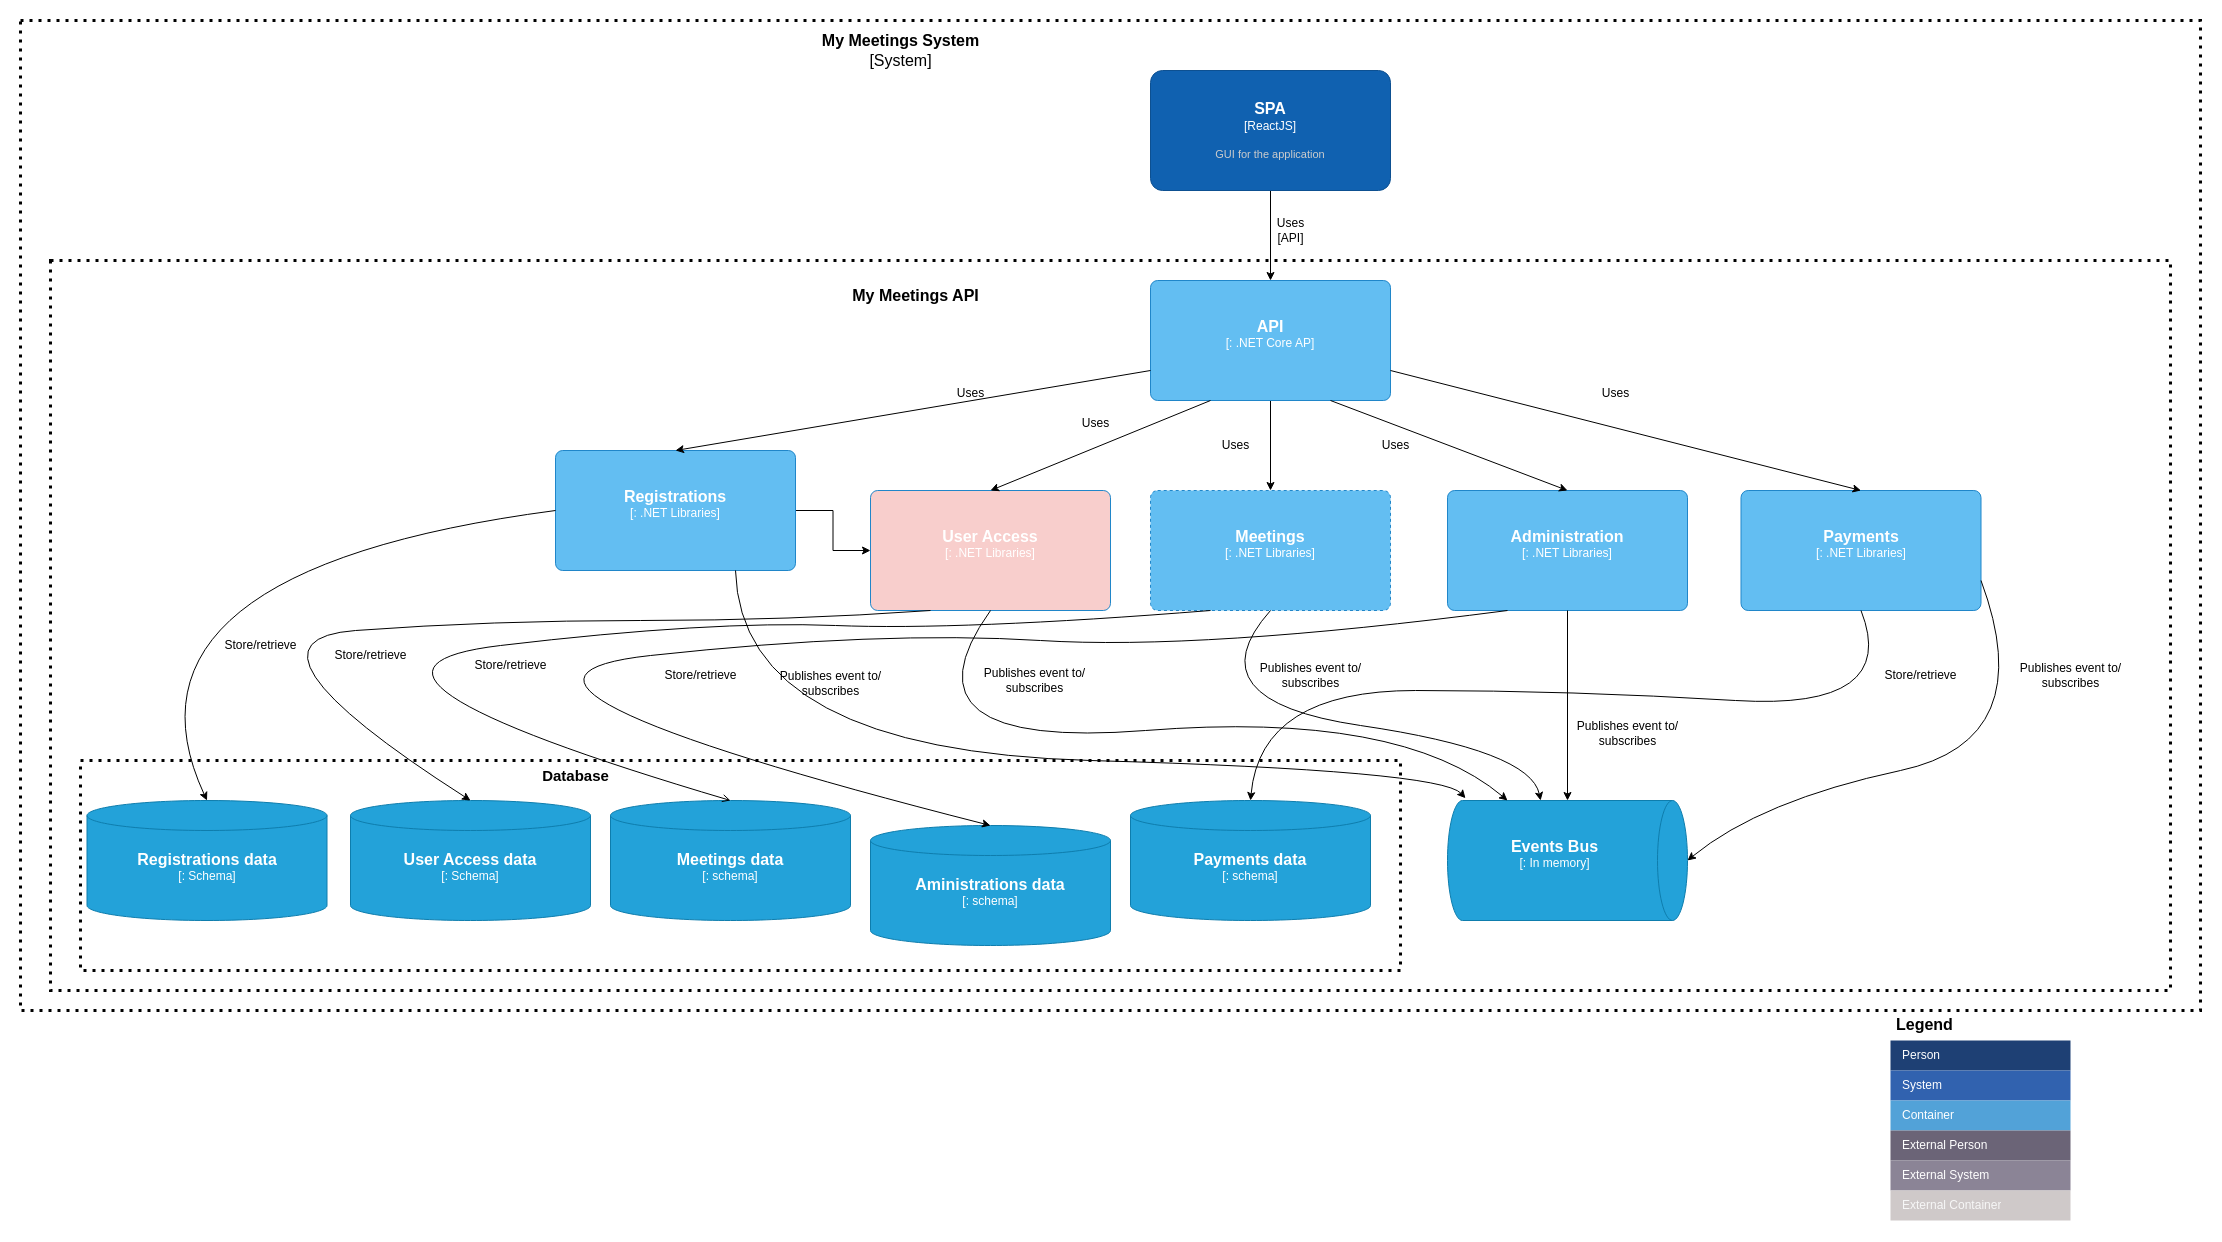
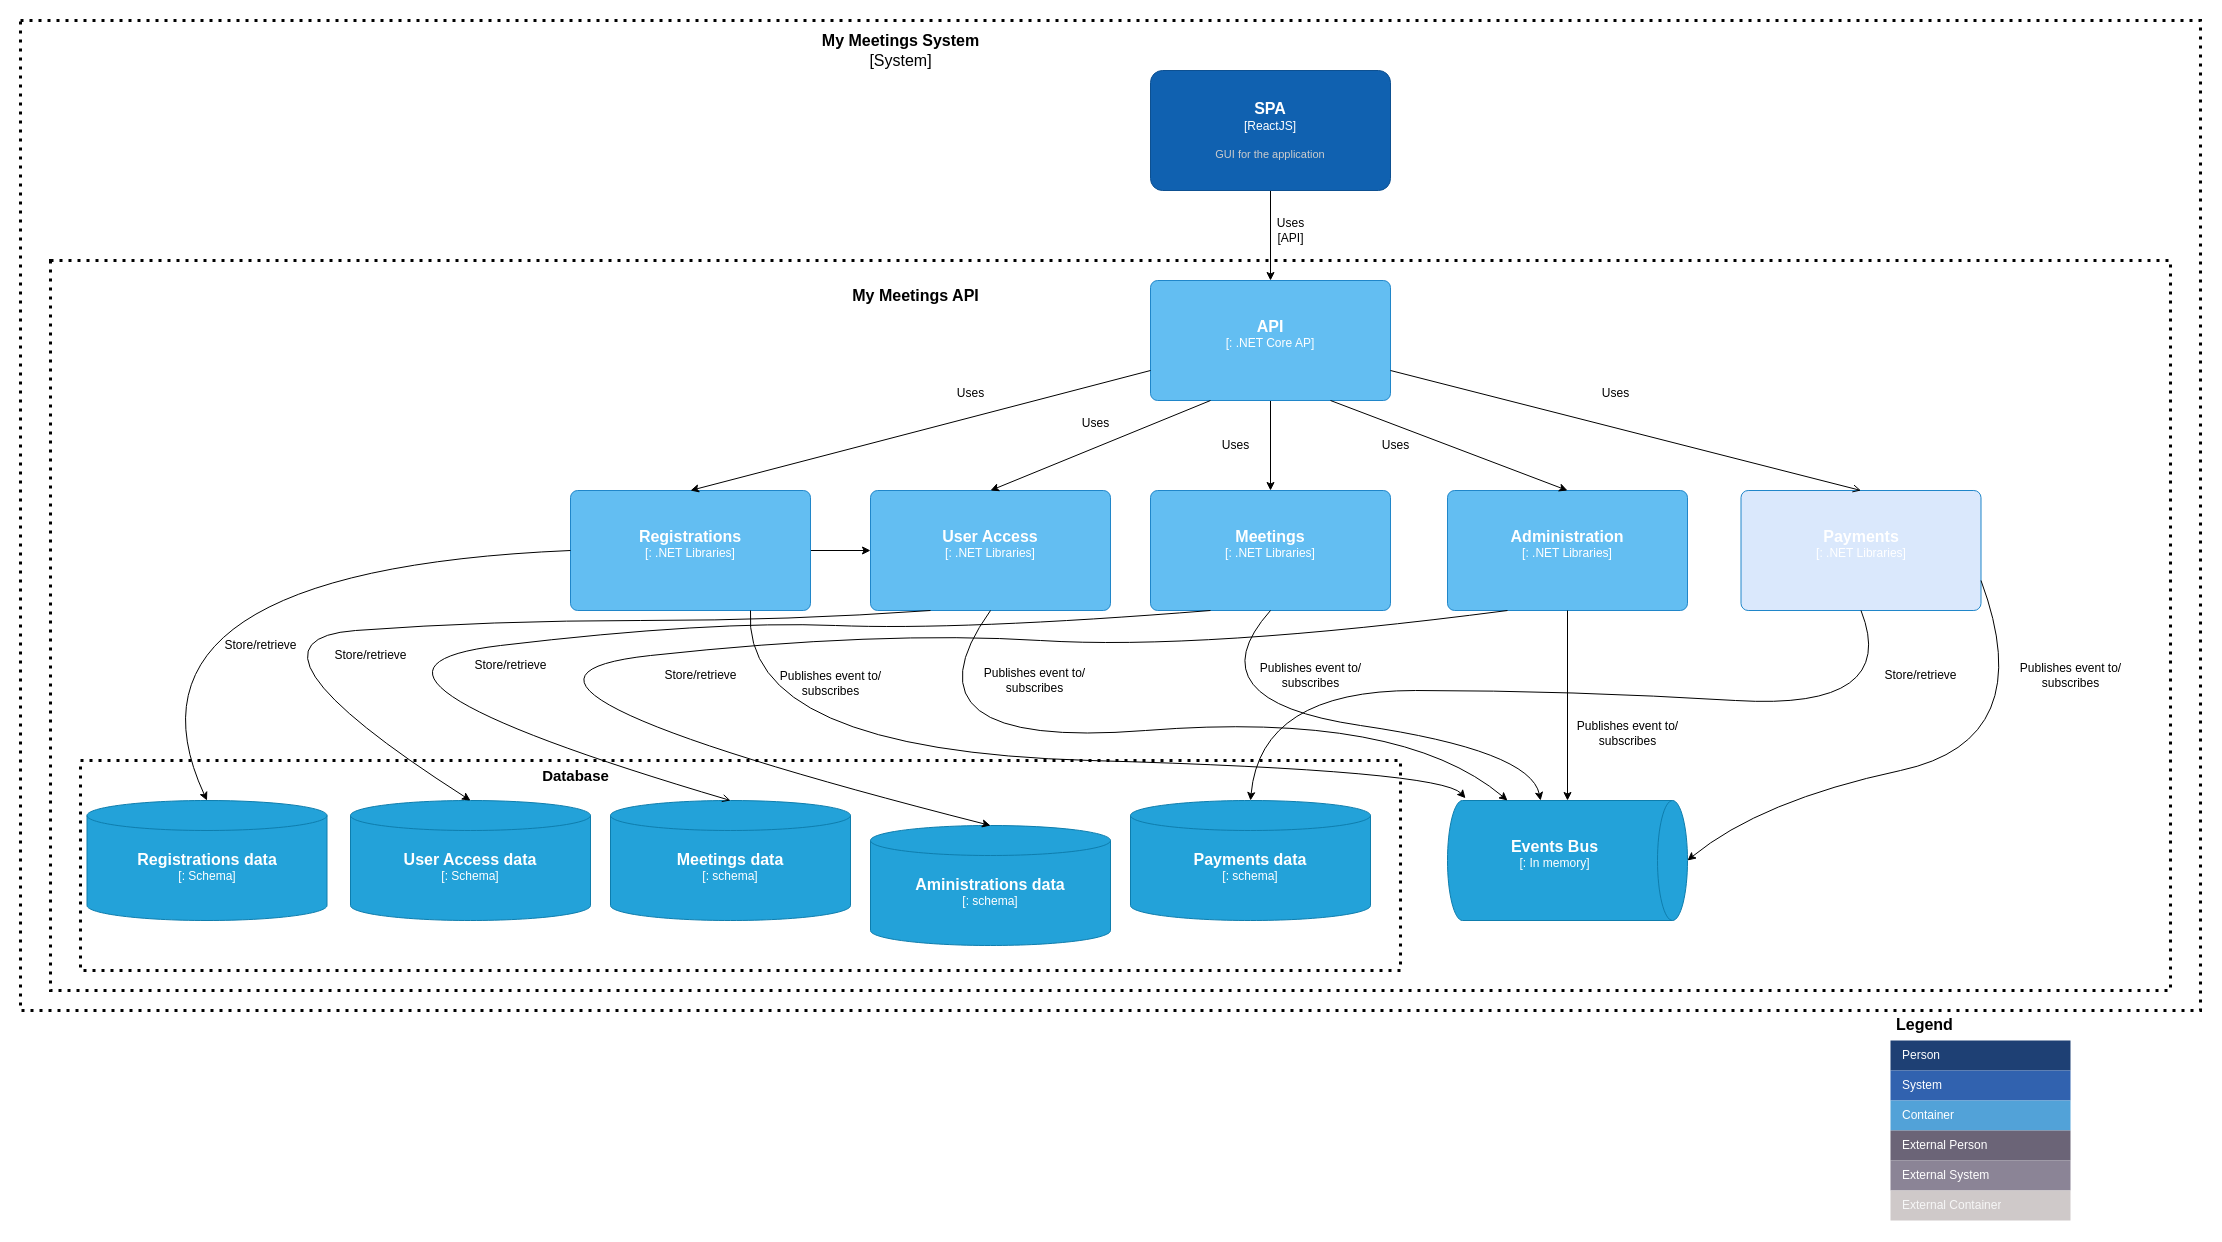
(1853, 488) -> (1854, 489)
(676, 511) -> (691, 551)
(991, 551) -> (991, 551)
(1271, 551) -> (1271, 551)
(1861, 551) -> (1861, 551)
